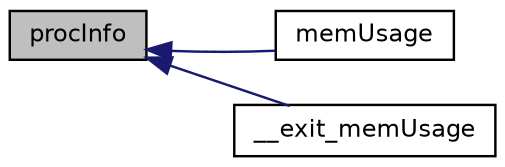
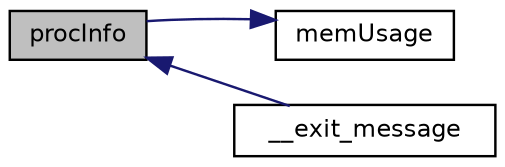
(223, 52) -> (198, 19)
(365, 131) -> (365, 131)
